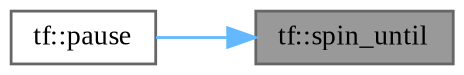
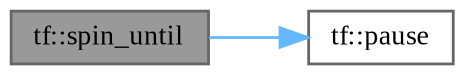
(192, 38) -> (244, 38)
